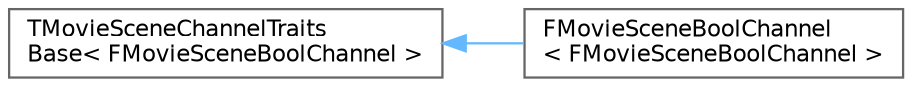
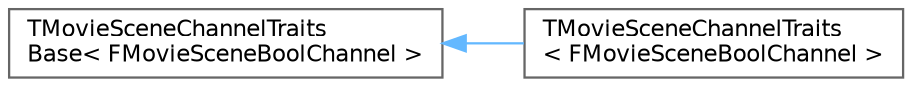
(714, 43) -> (714, 43)
